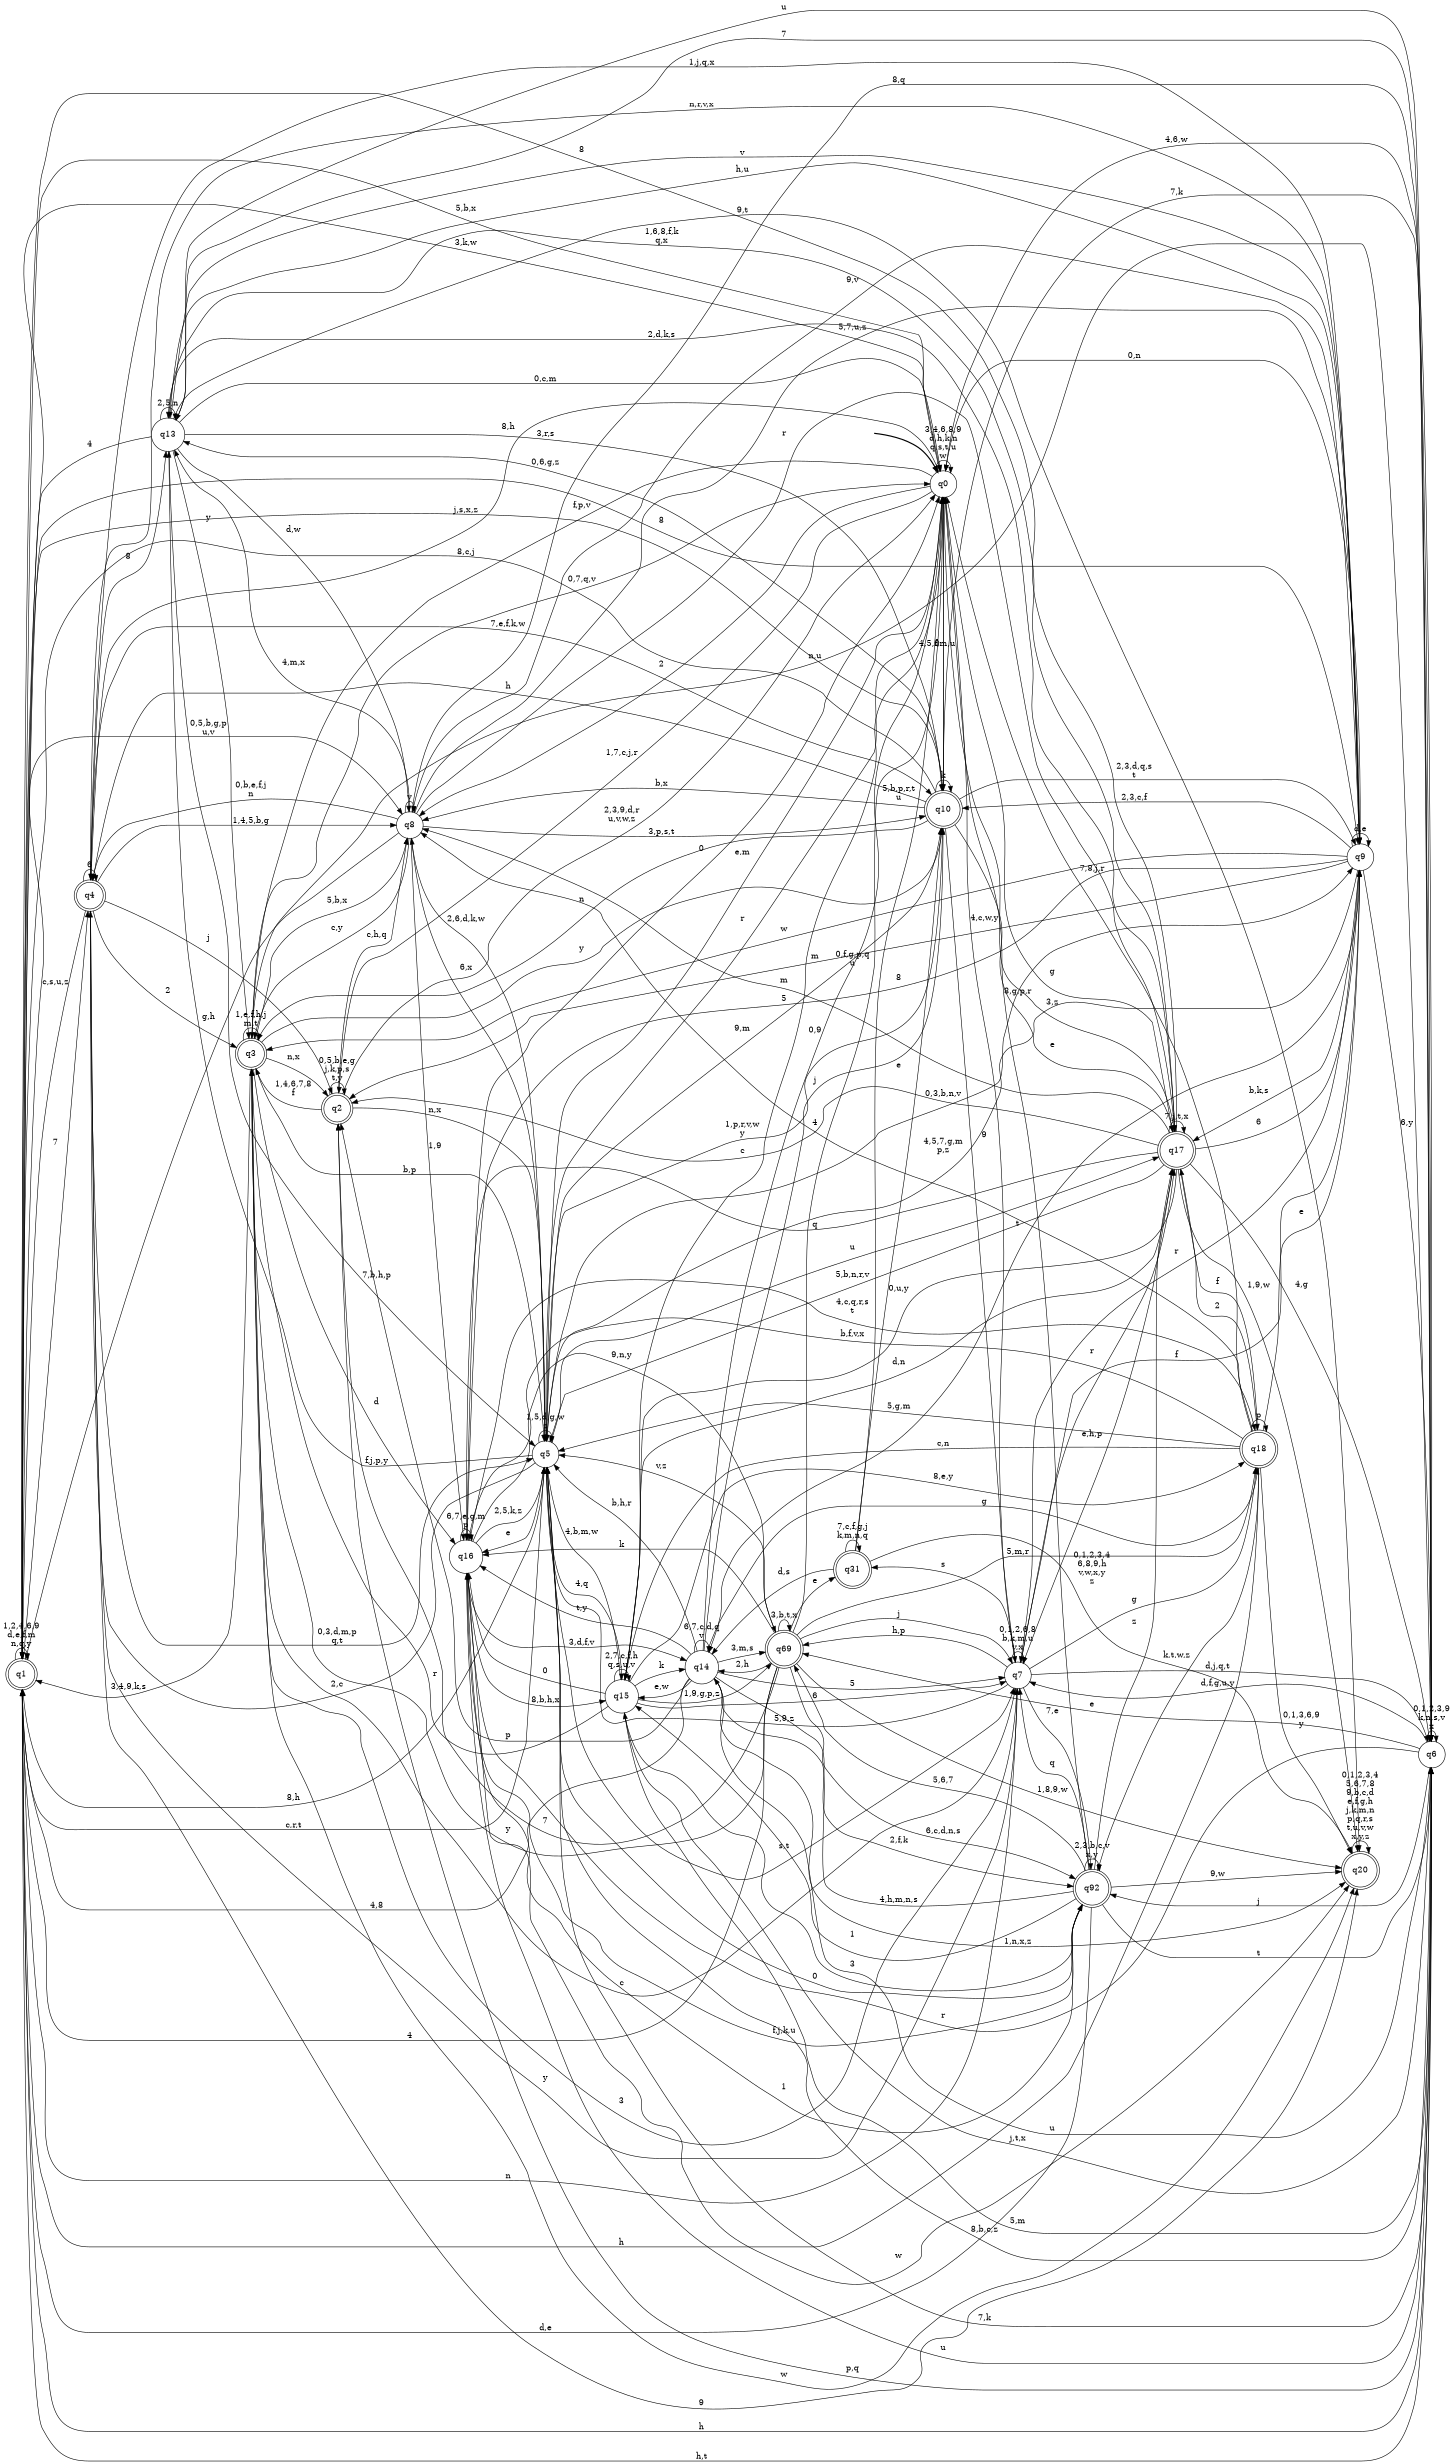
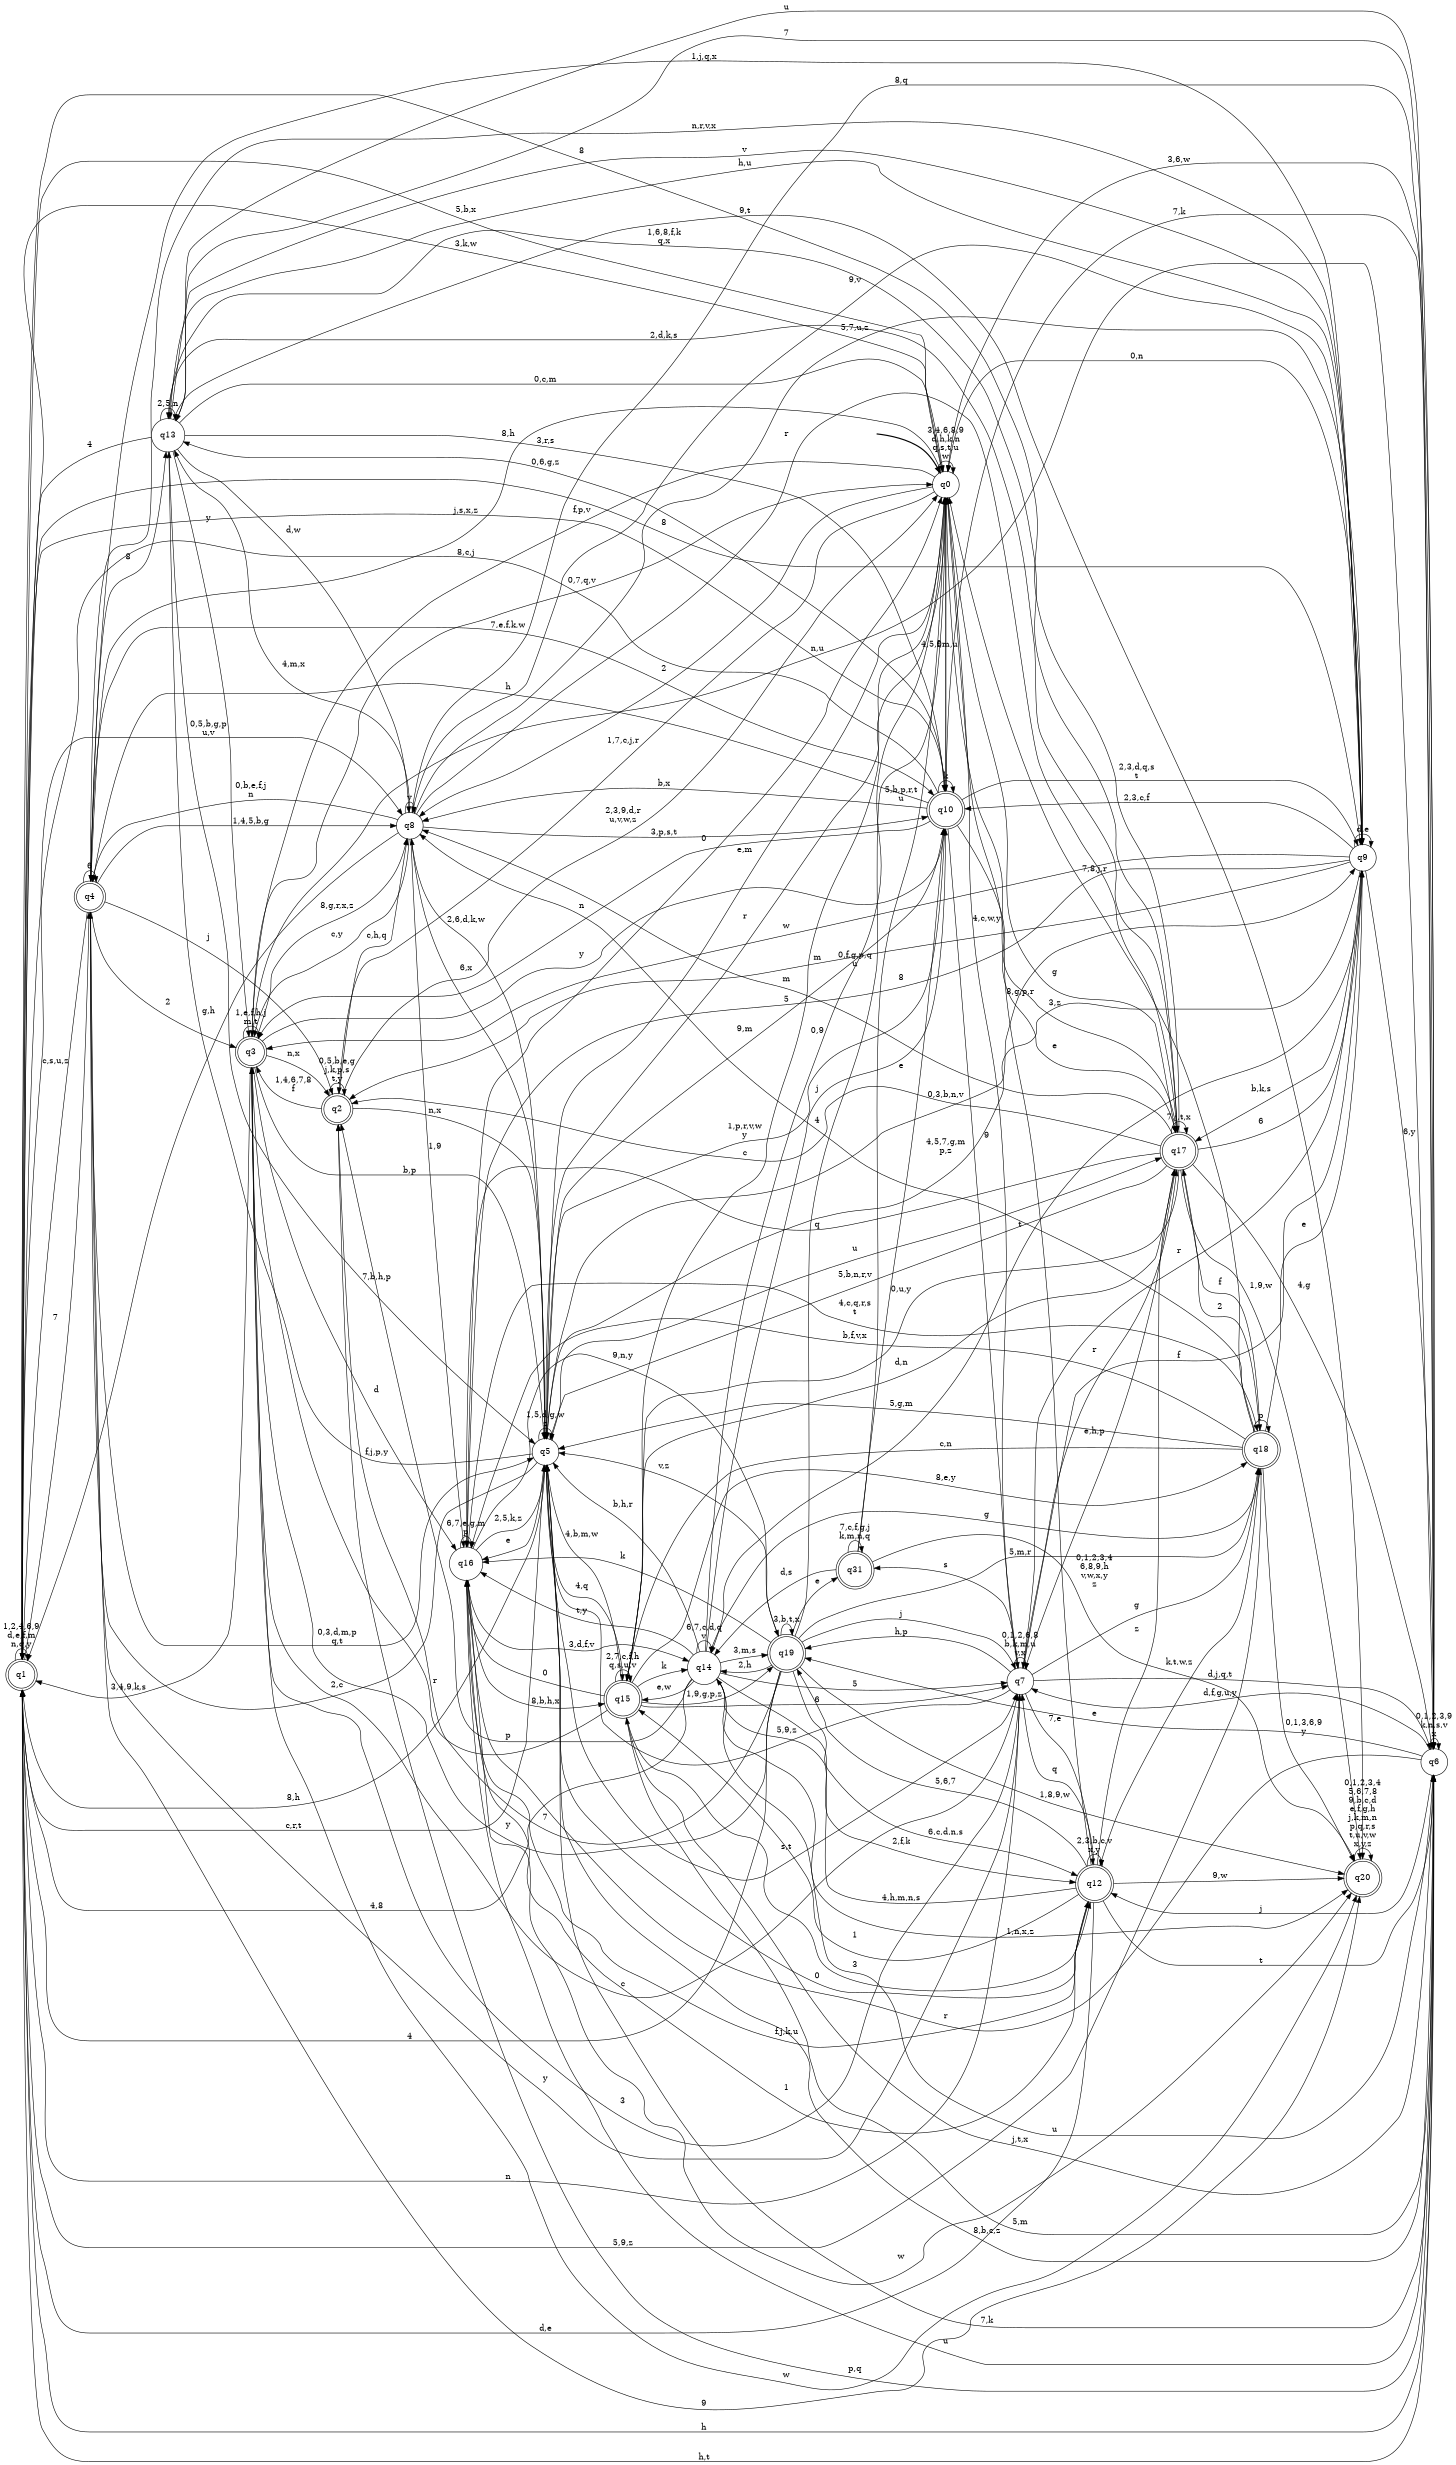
(1177, 140) -> (1179, 160)
(337, 901) -> (337, 906)
(784, 1649) -> (787, 1653)
(622, 1696) -> (623, 1699)
(1092, 1888) -> (1095, 1884)
(622, 2243) -> (623, 2243)
